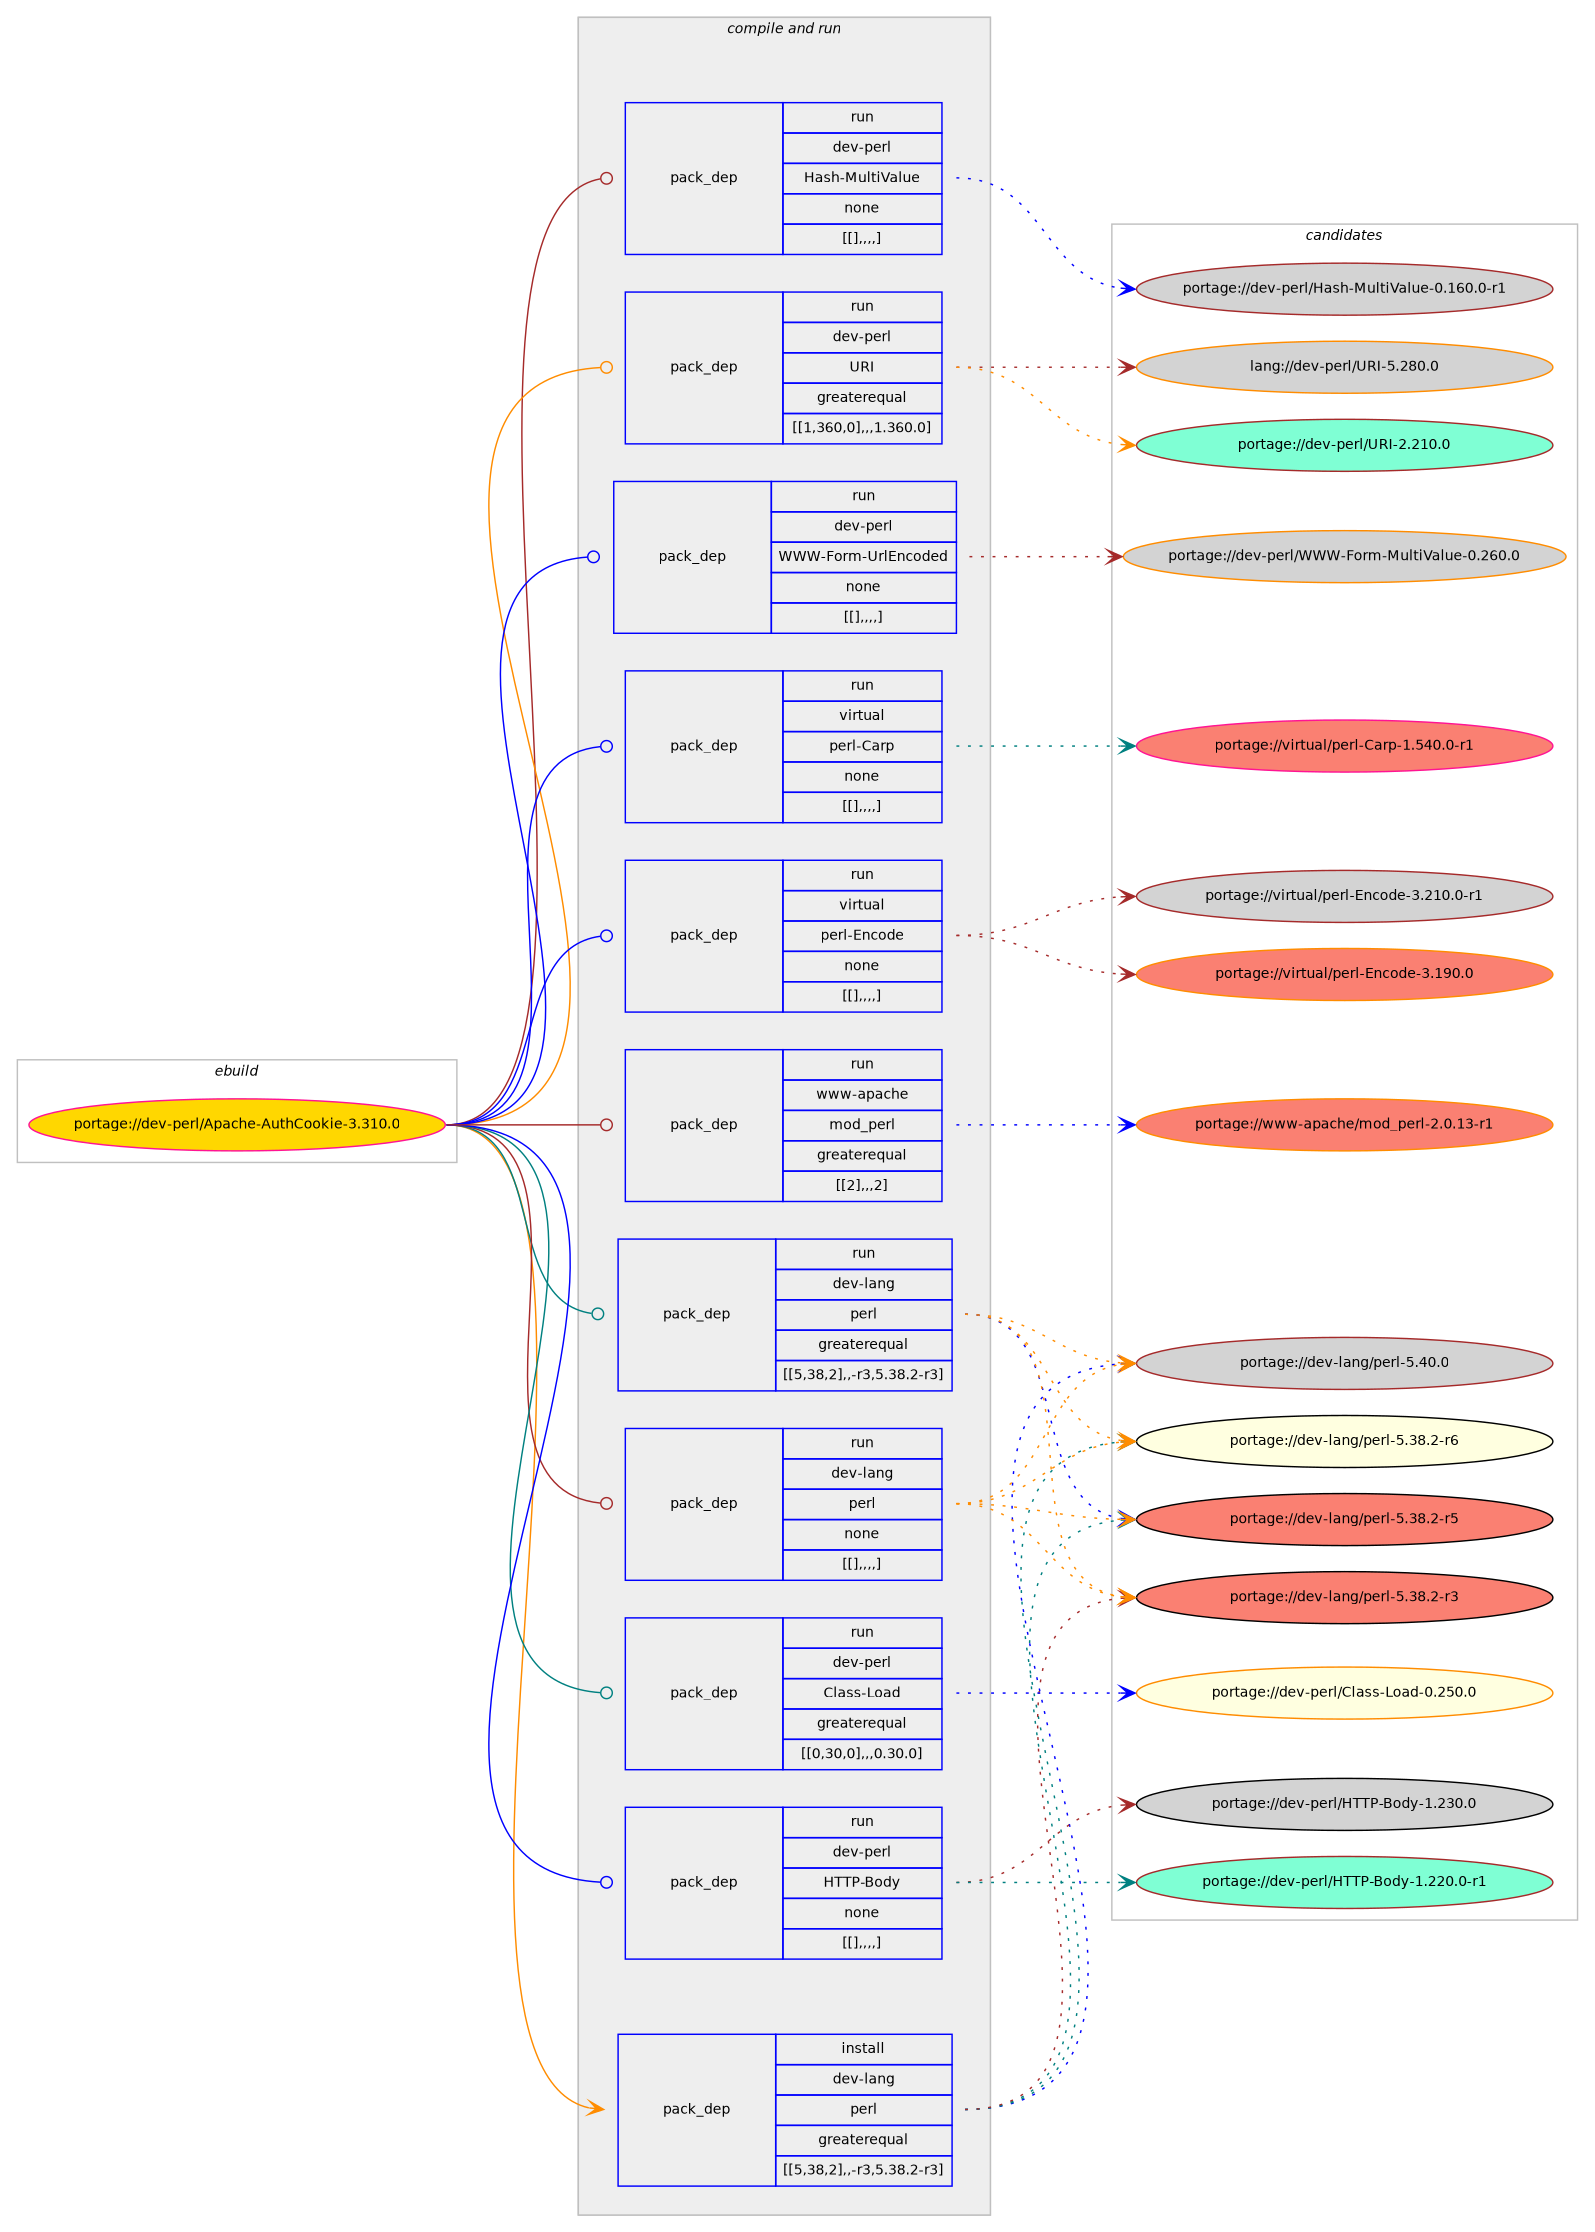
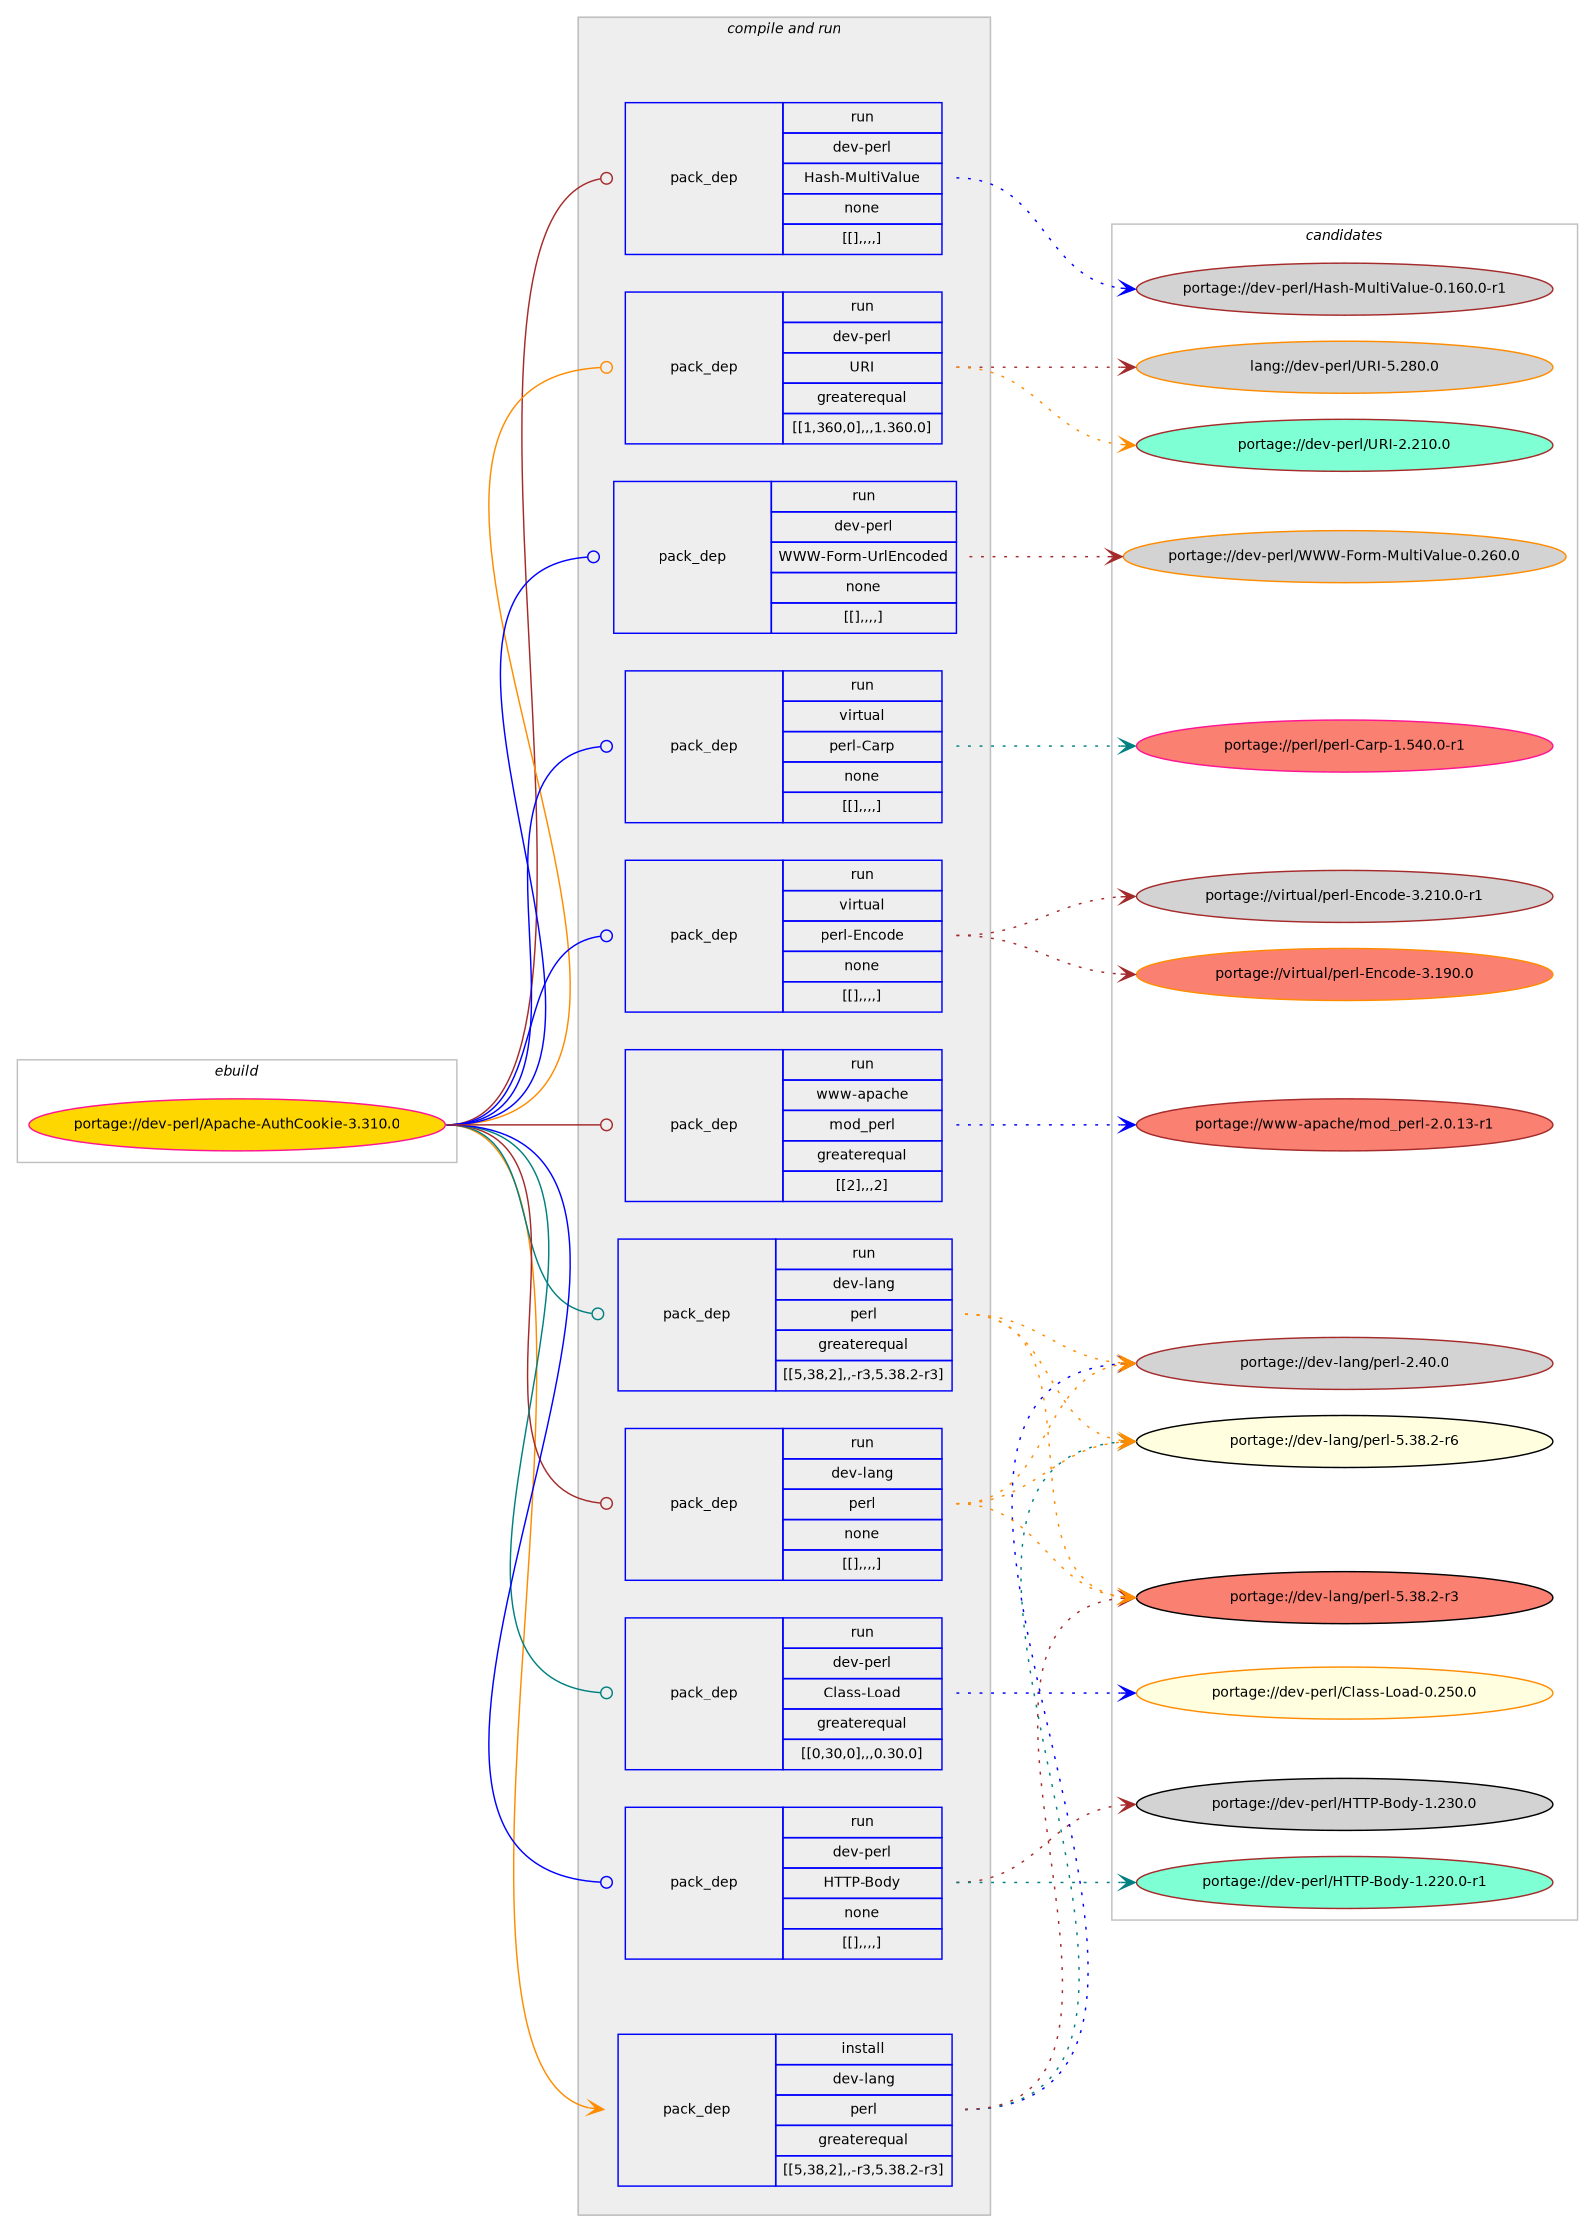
(1345, 746) -> (1345, 746)
(1345, 1125) -> (1345, 1125)
(1345, 1363) -> (1345, 1363)
(1345, 1520) -> none
